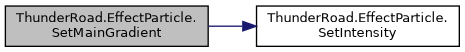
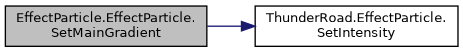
(107, 26) -> (106, 26)
